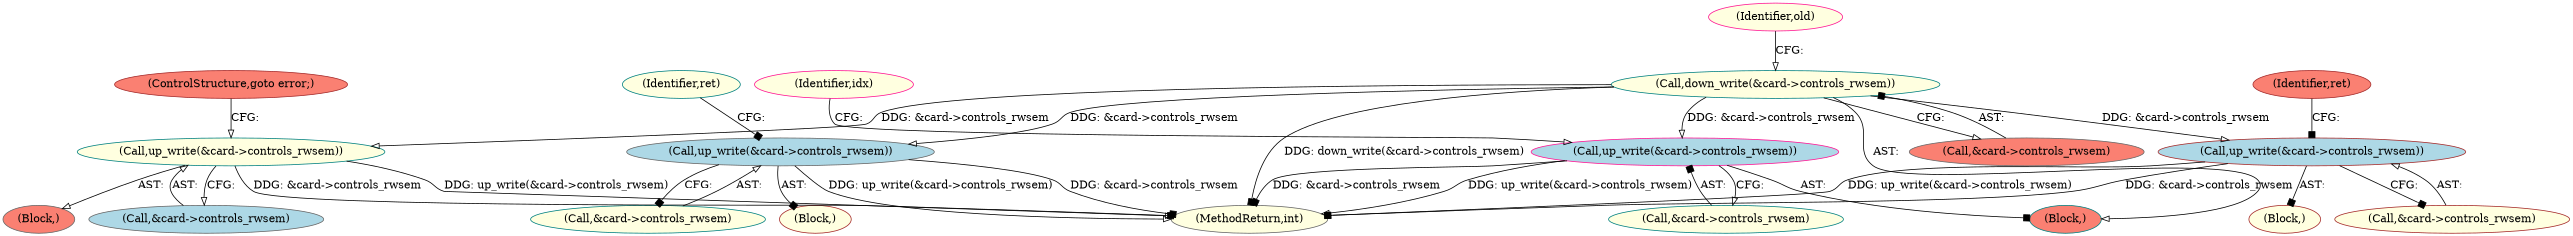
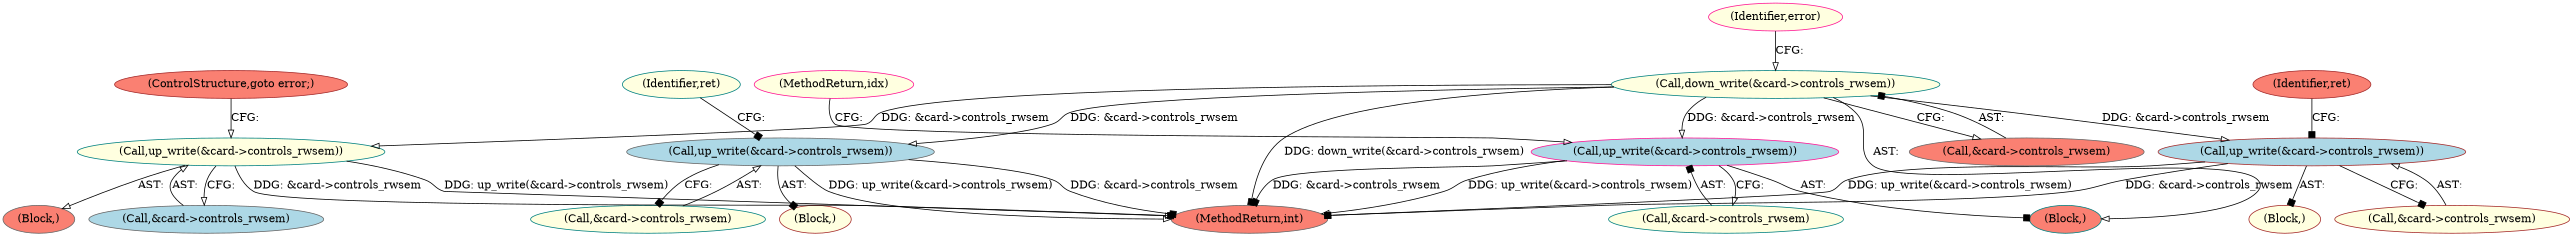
(1776, 17) -> (1776, 17)
(834, 84) -> (834, 84)
(1249, 219) -> (1249, 219)
